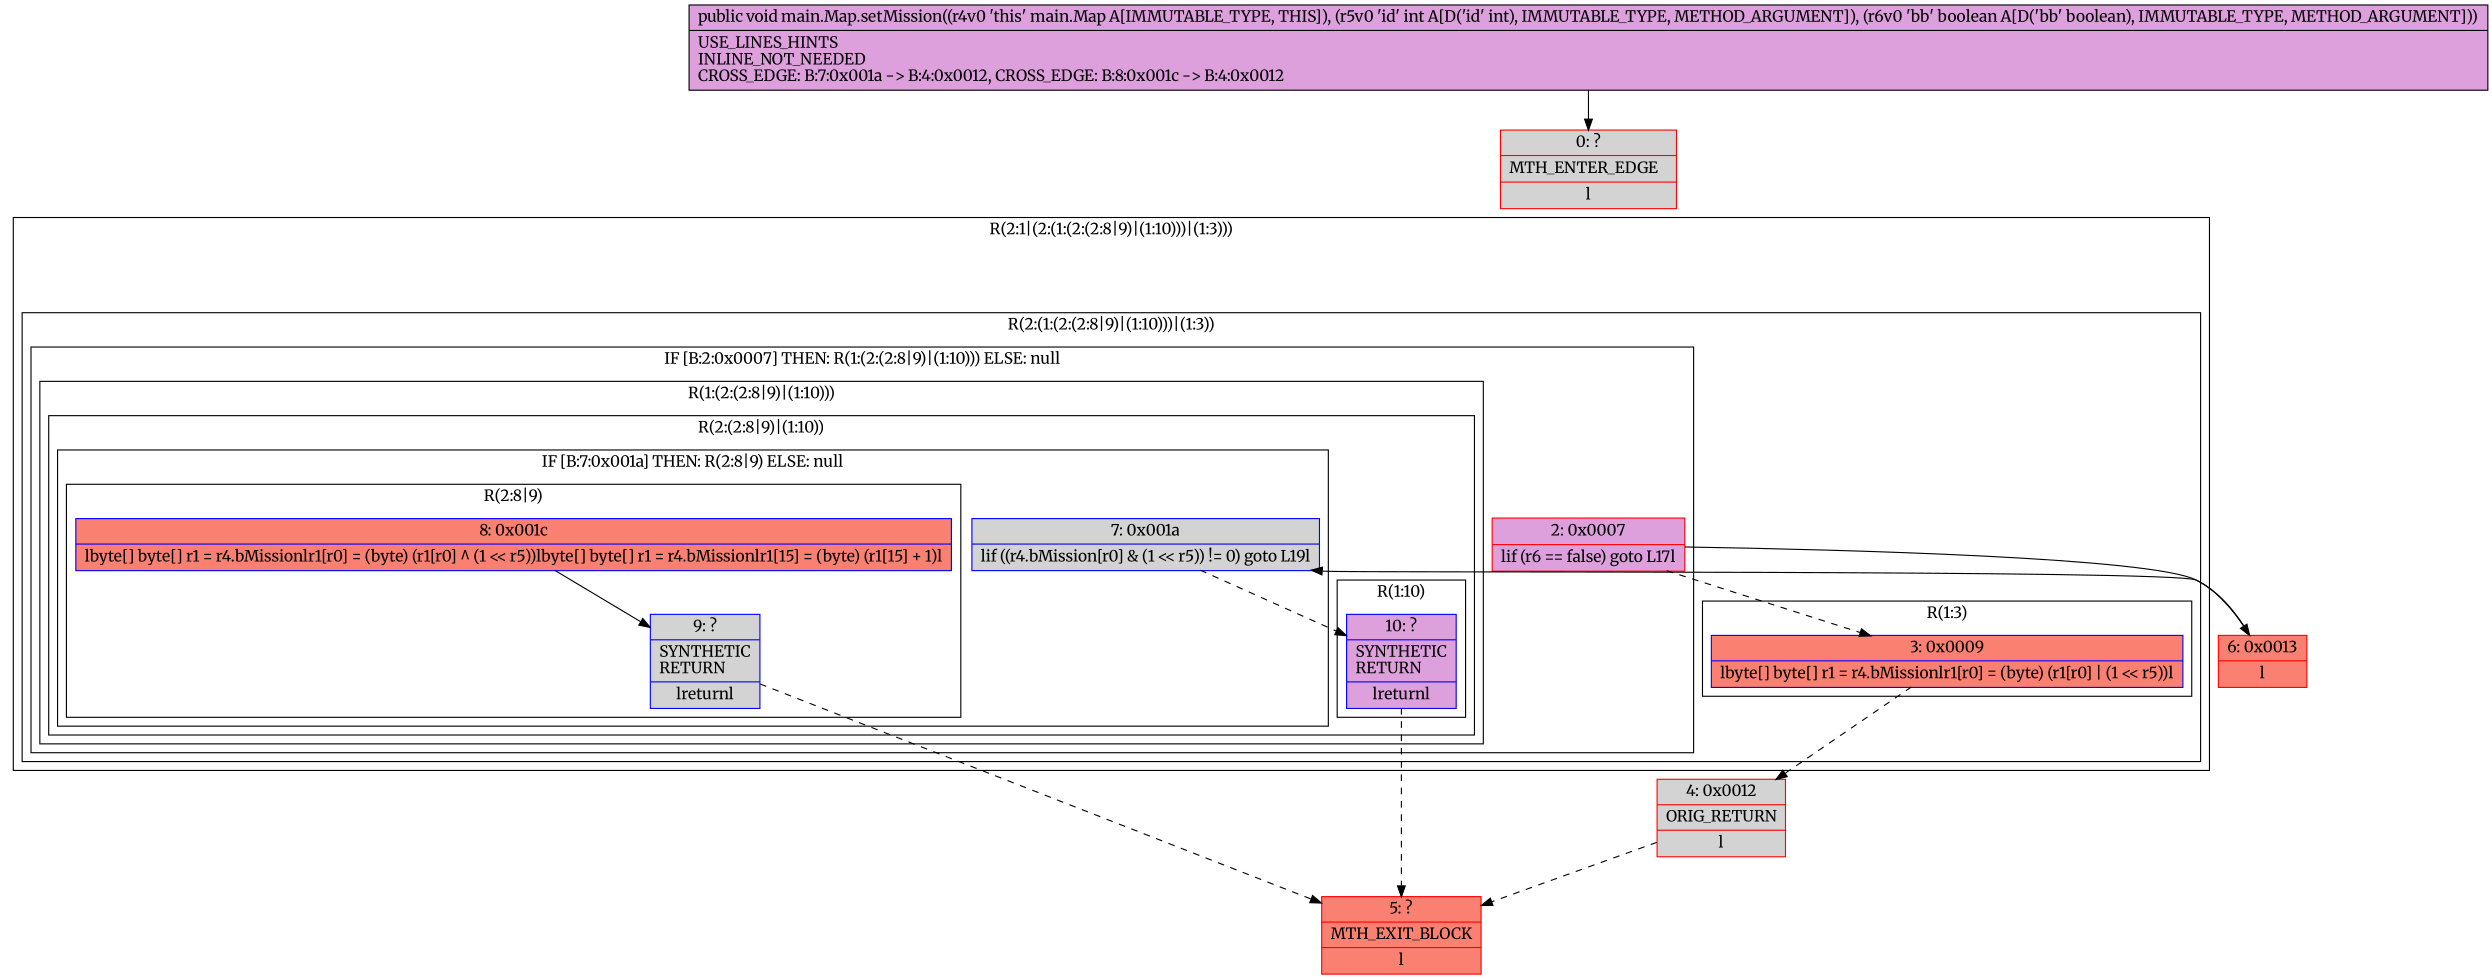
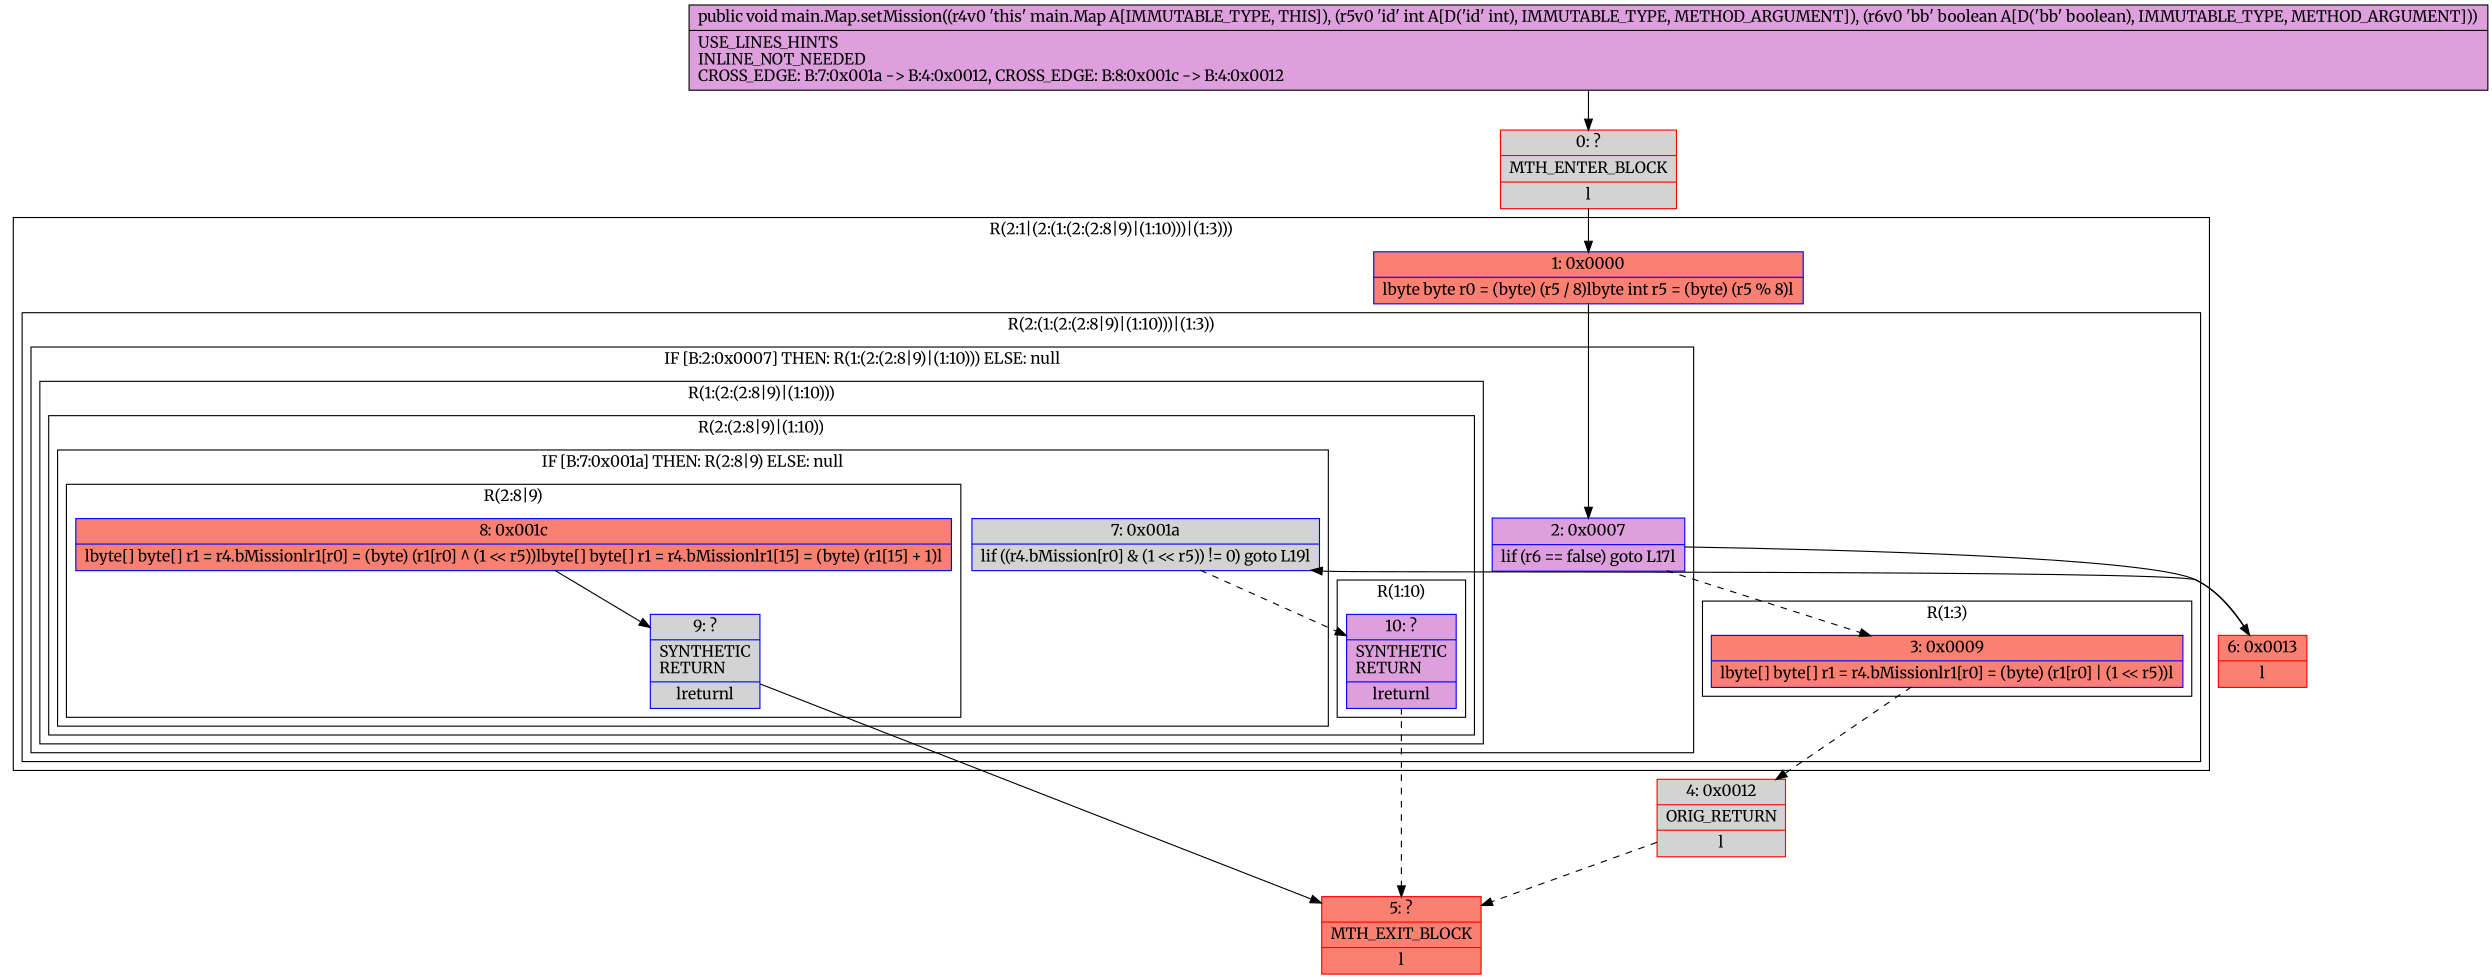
(1584, 168) -> (1588, 168)
none -> (1588, 278)
(1588, 545) -> (1588, 545)
(1035, 791) -> (1035, 791)
